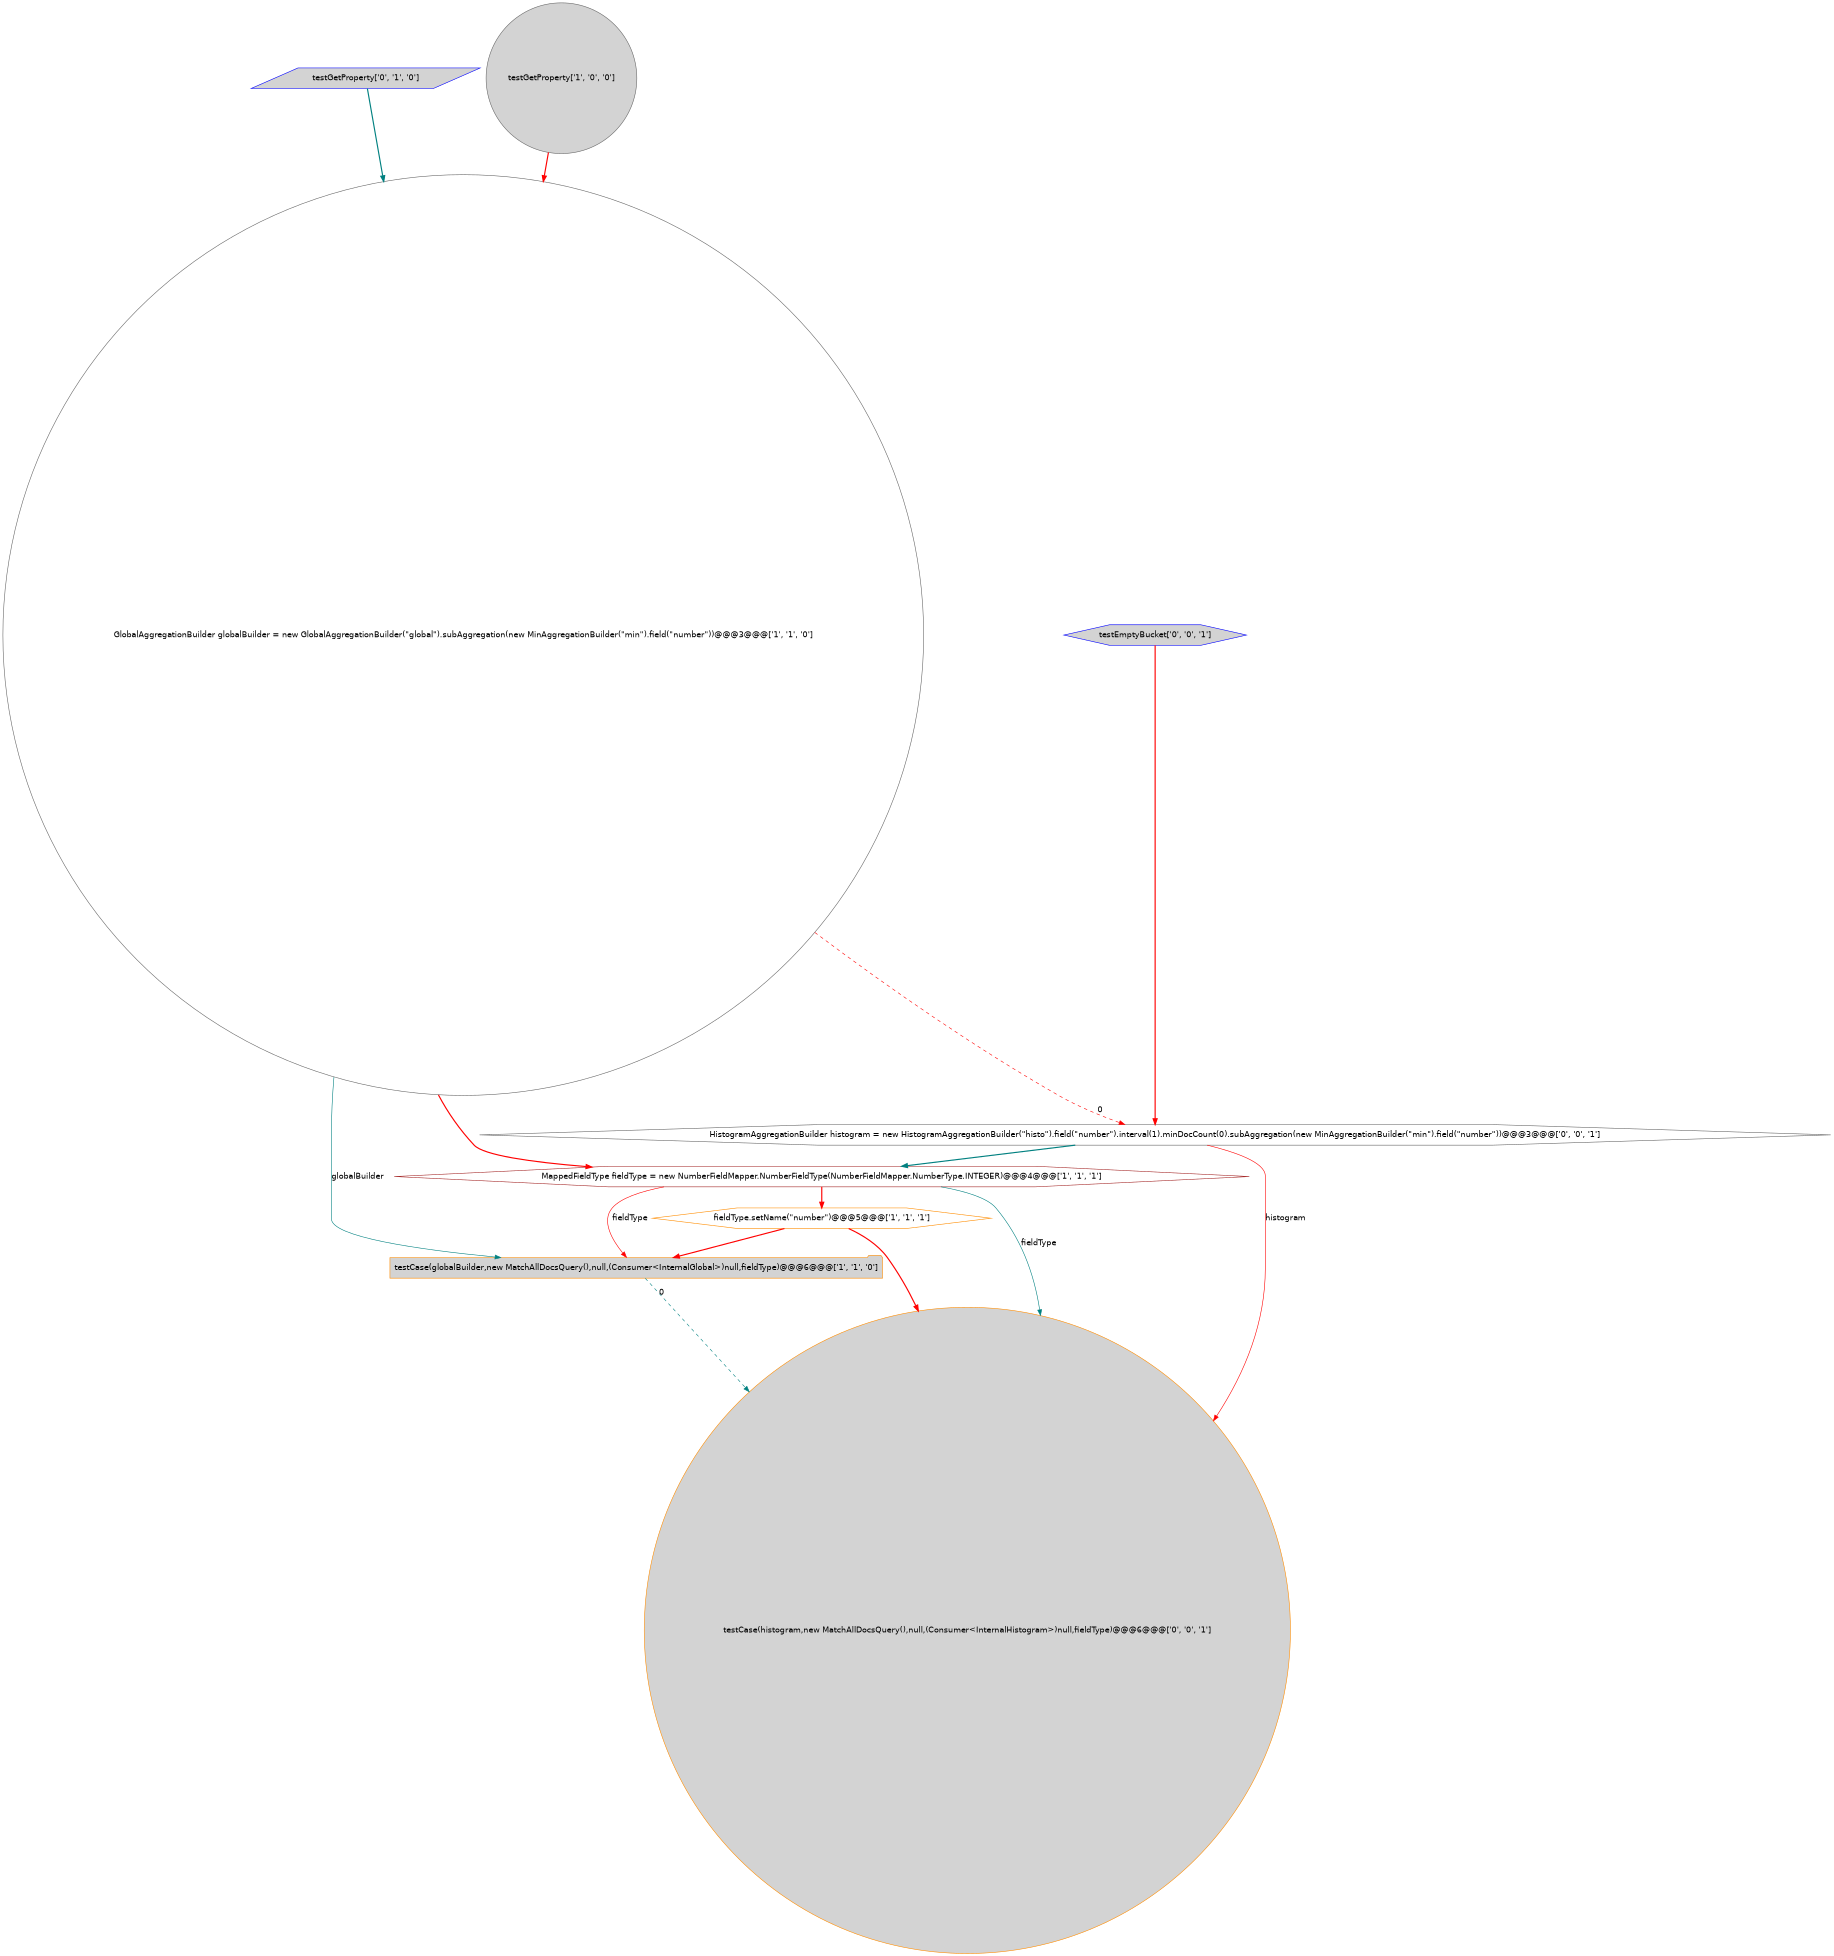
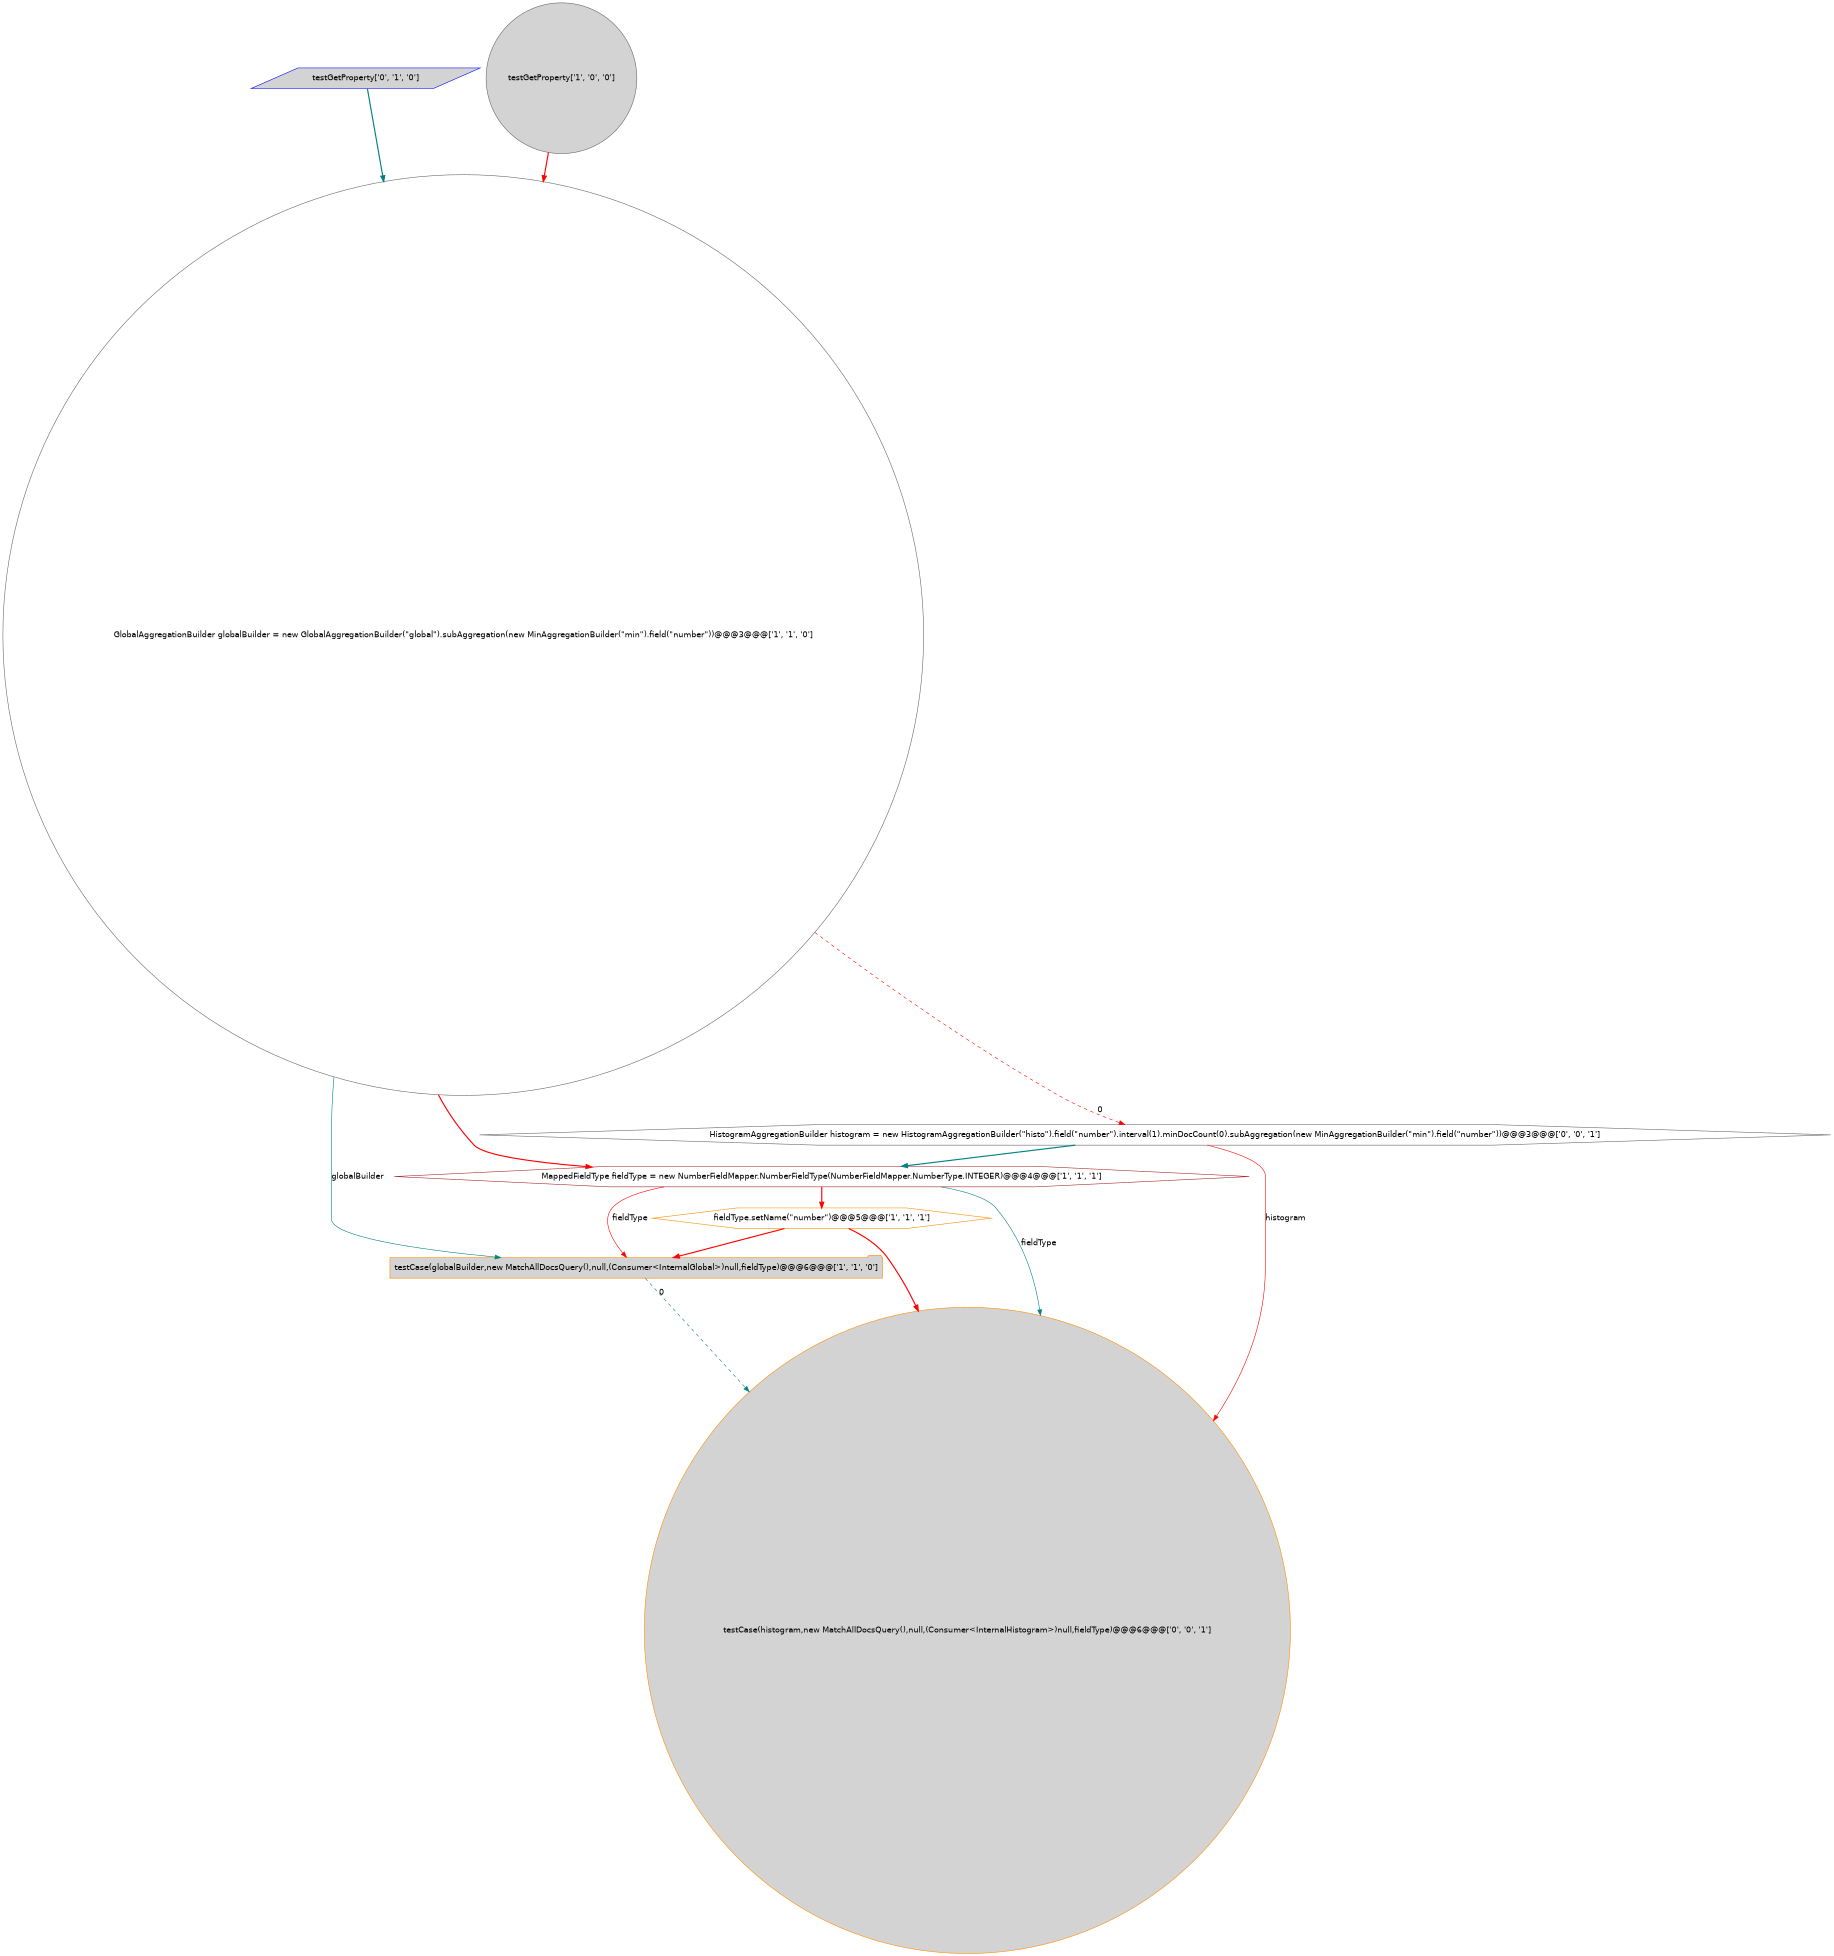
(1155, 635) -> none
